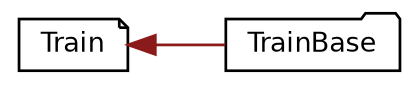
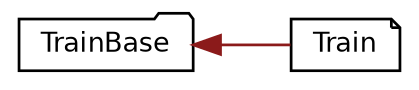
(191, 45) -> (255, 45)
